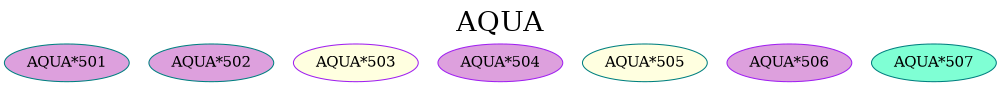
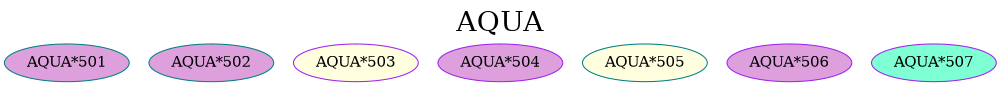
(934, 63) -> (934, 63)
